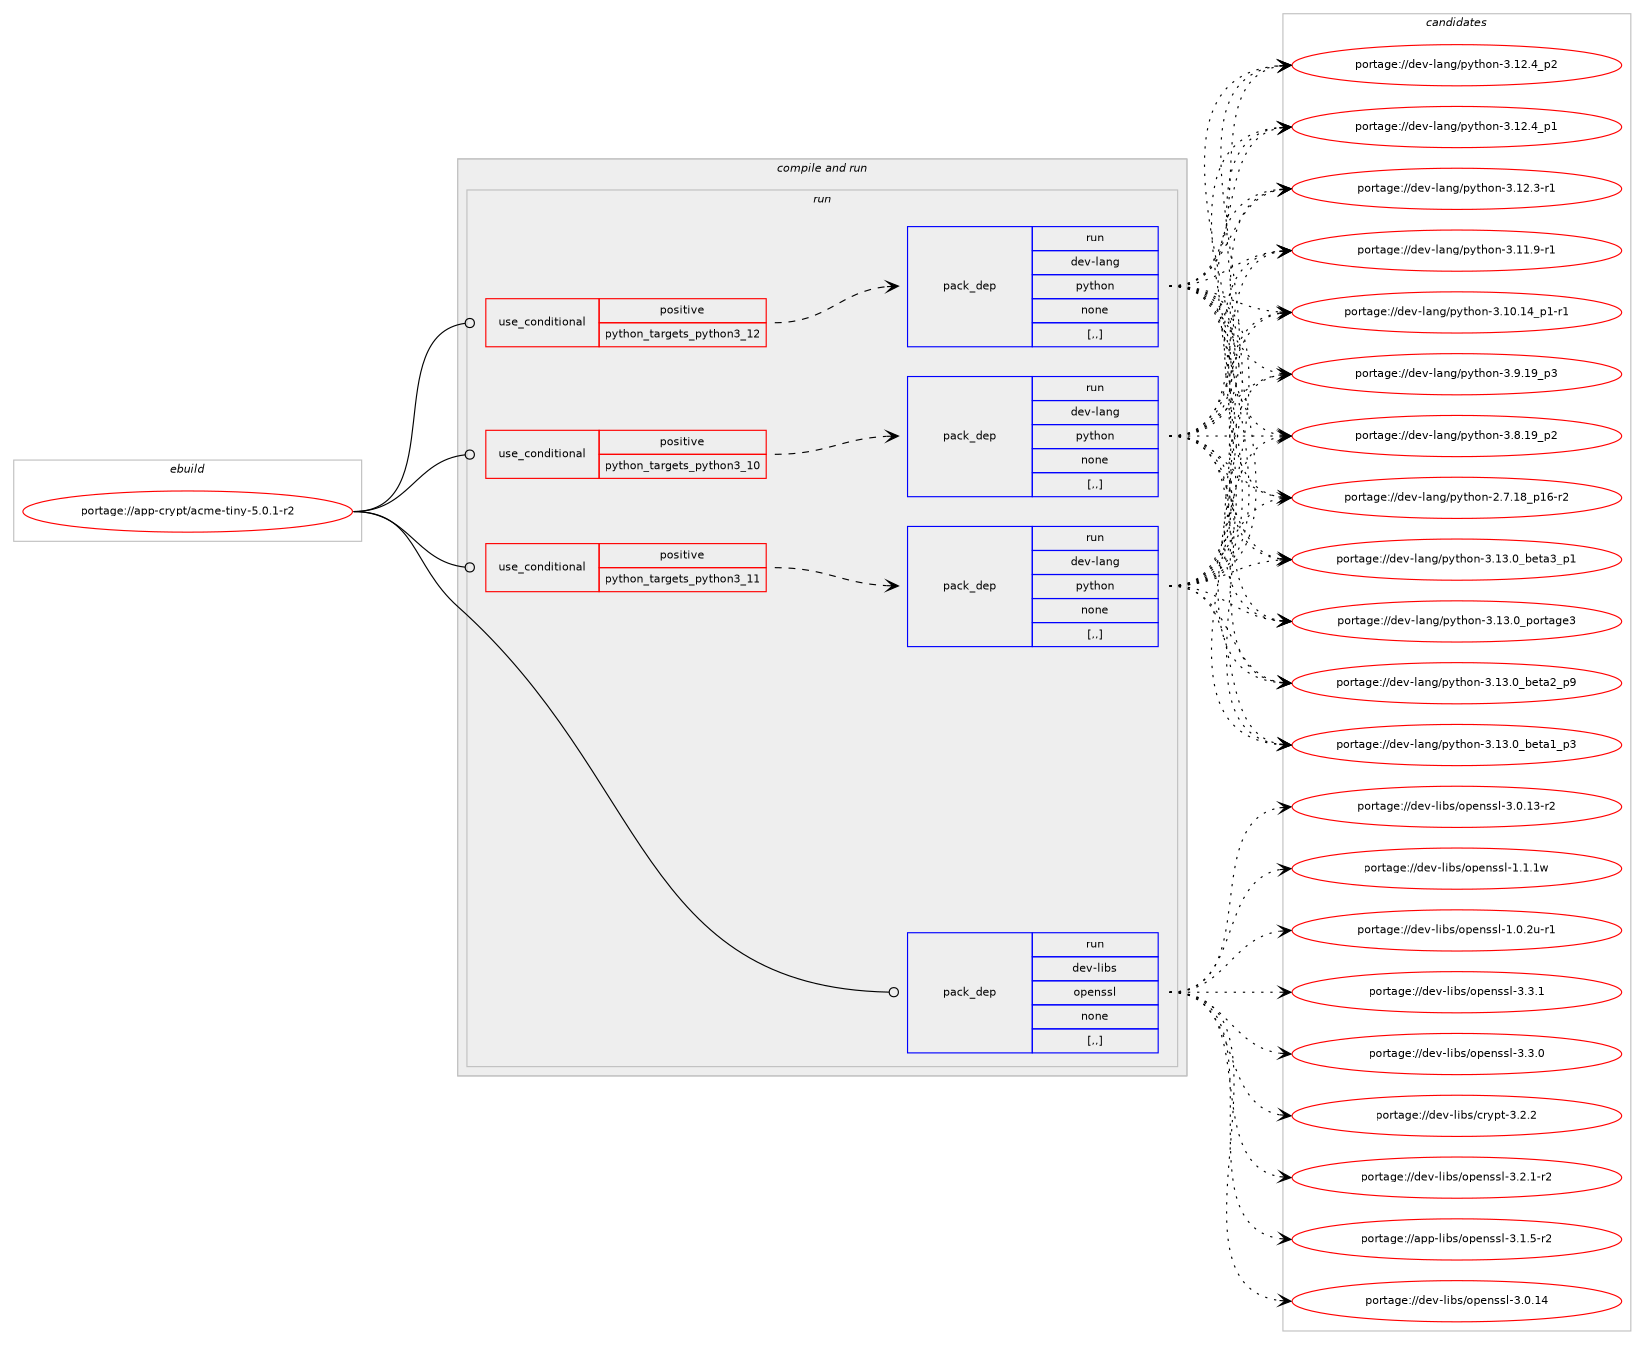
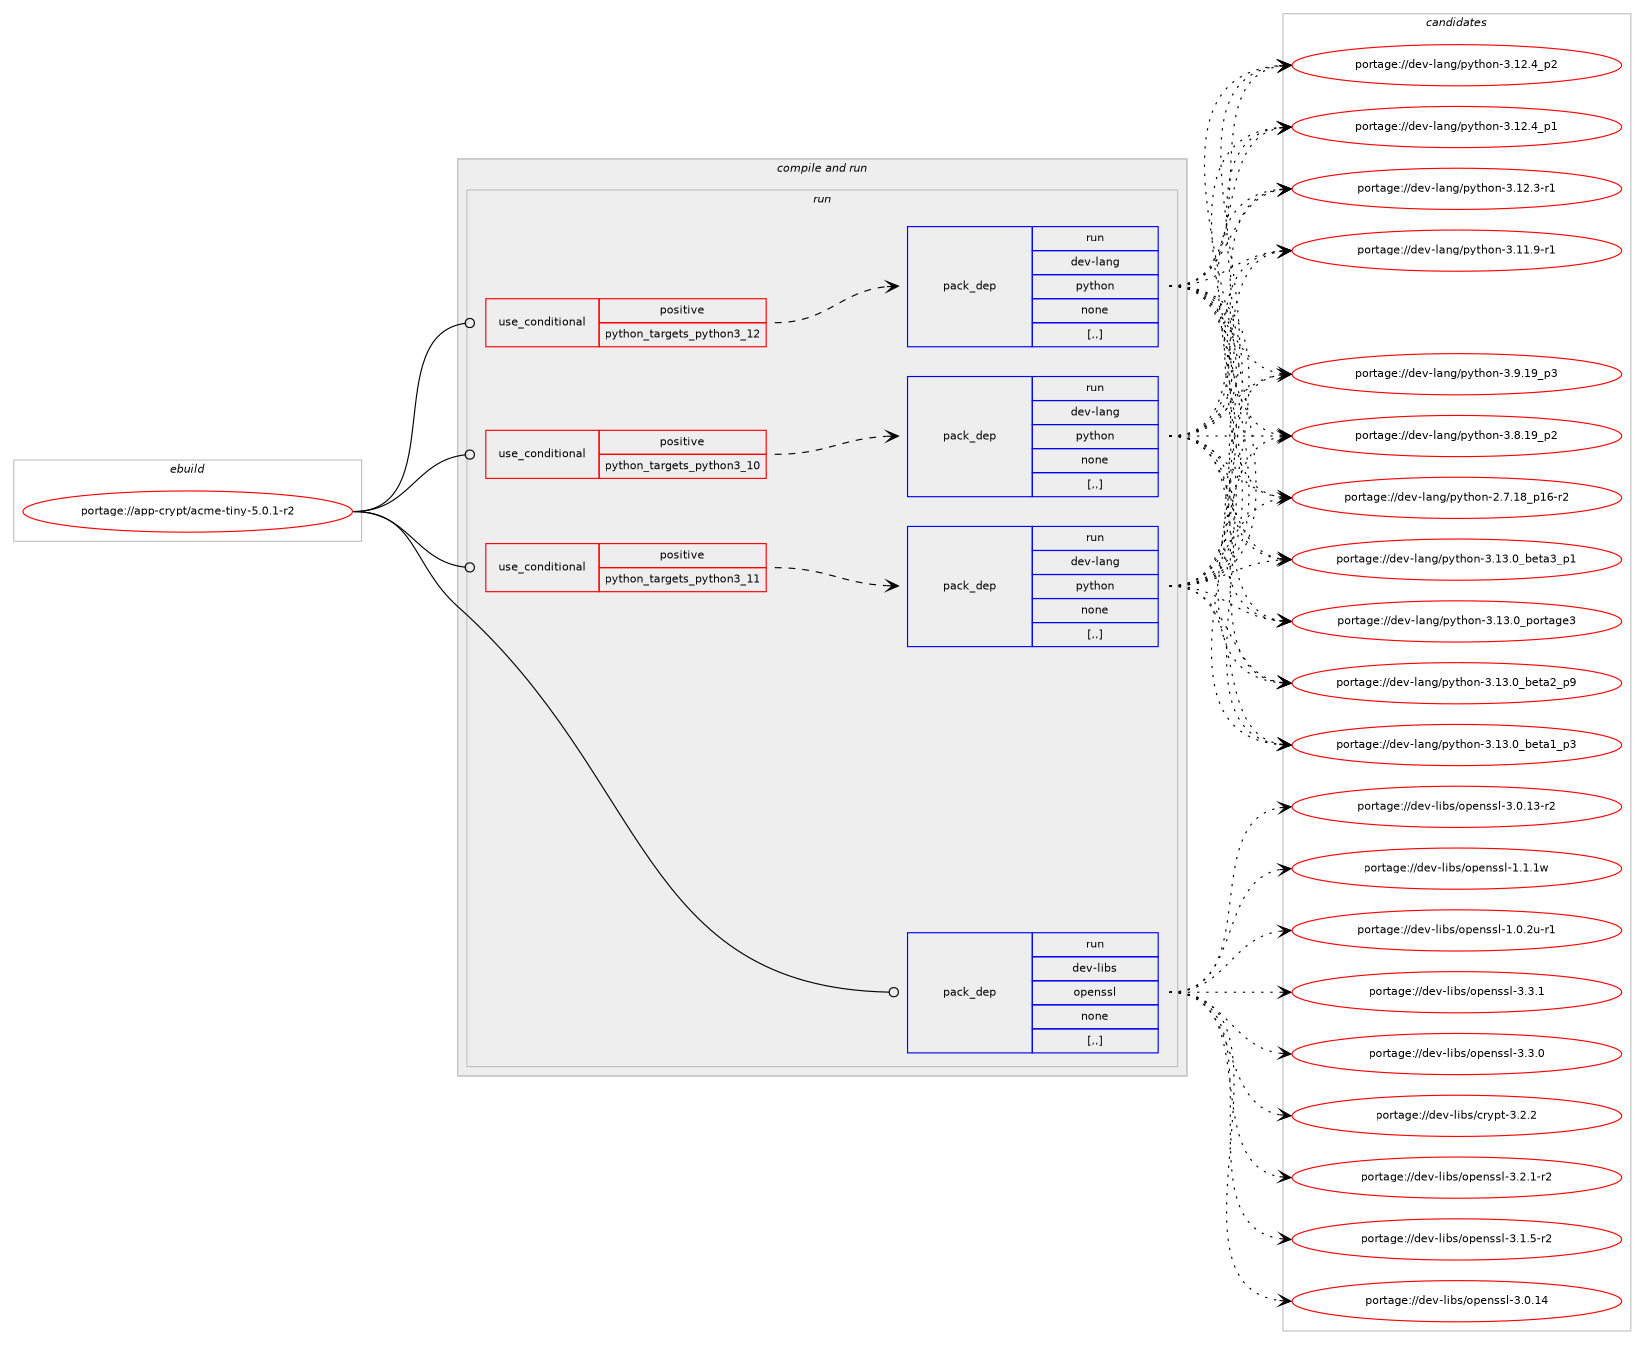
(1457, 312) -> none
(1457, 1239) -> (1457, 1239)
